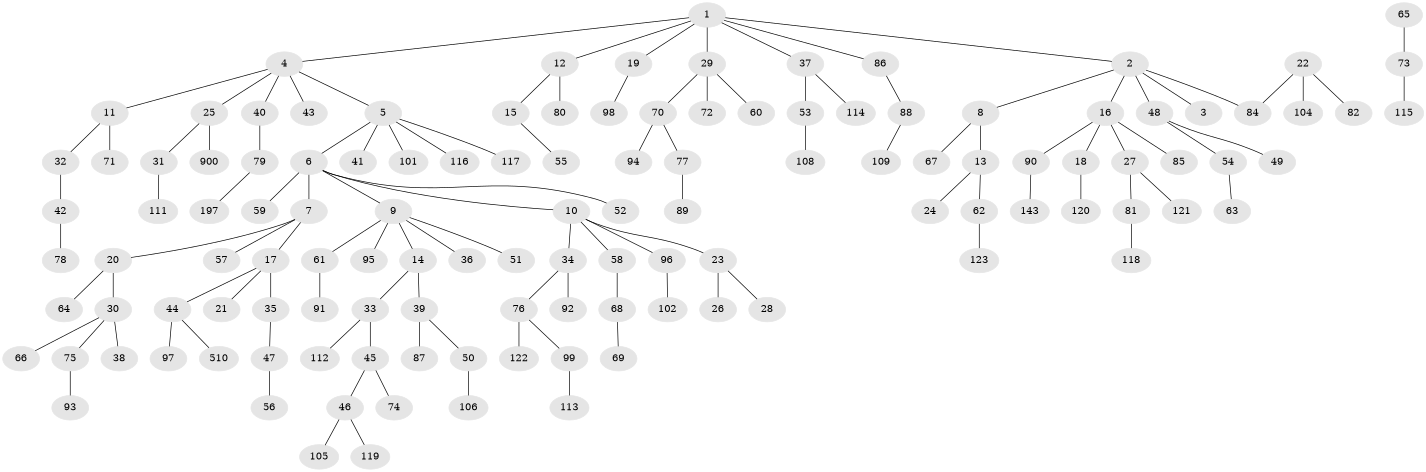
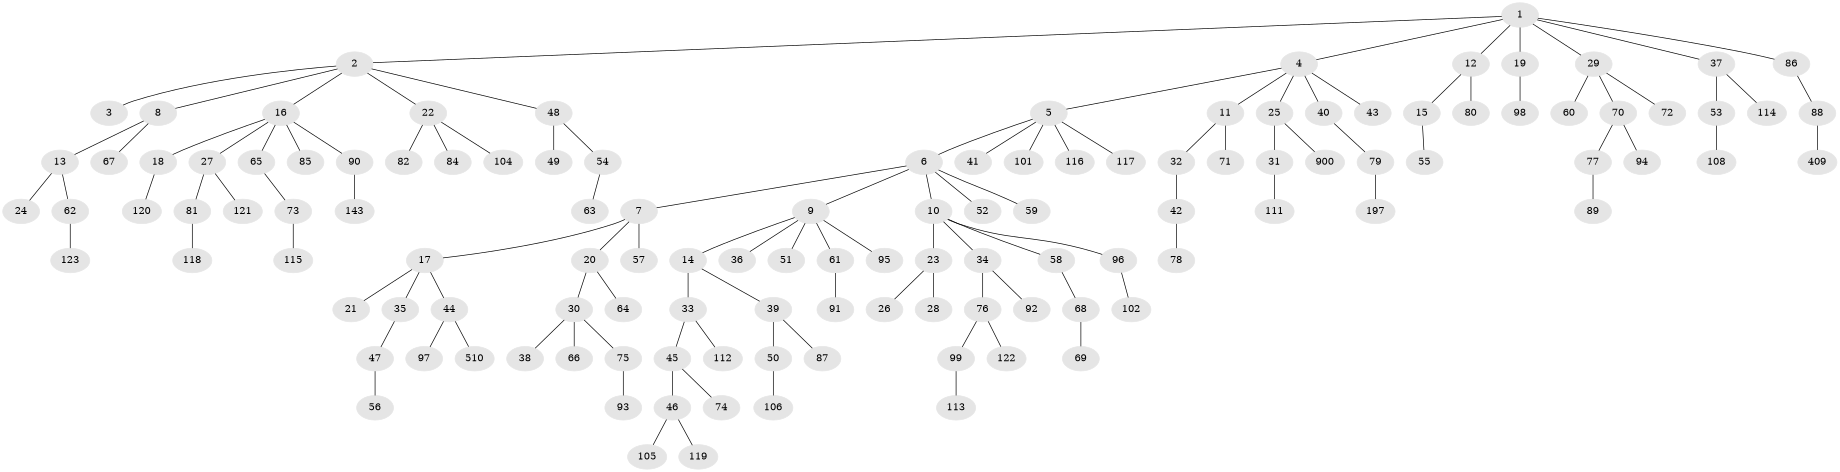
(1193, 87) -> (392, 89)
none -> (269, 138)
(881, 162) -> (1817, 162)
